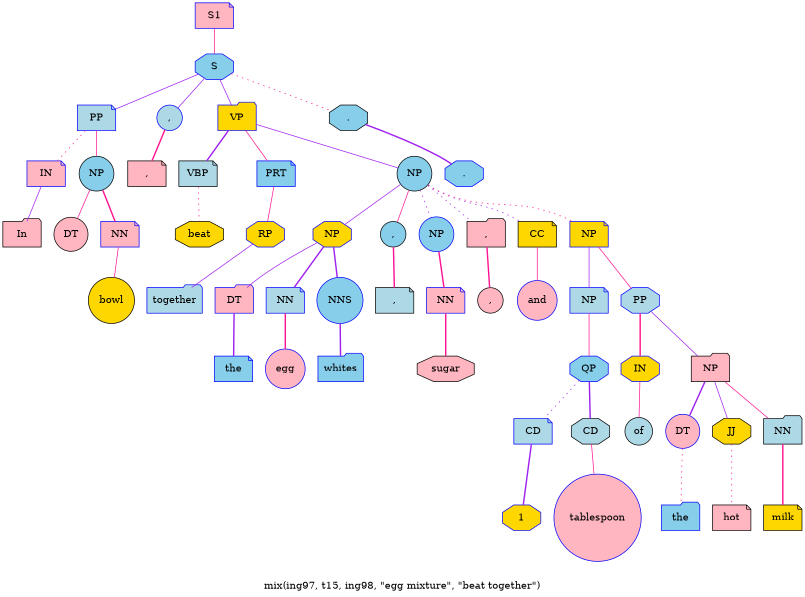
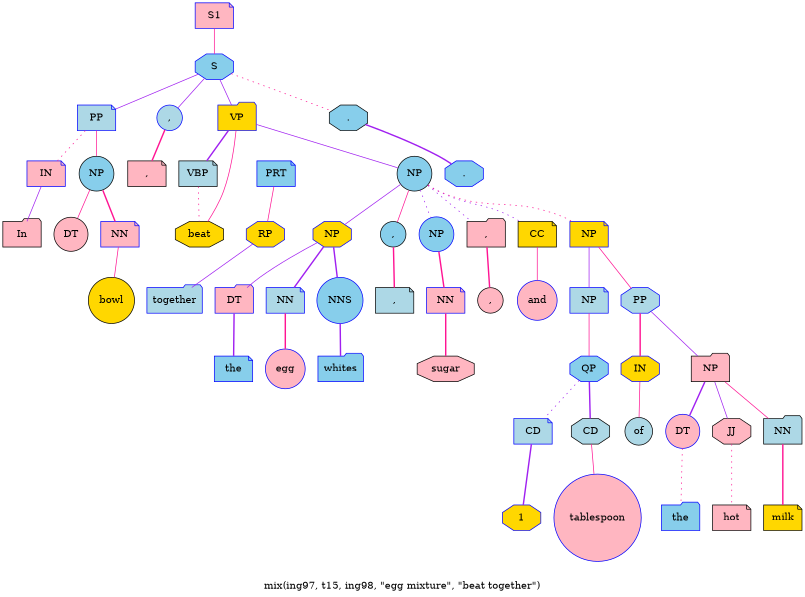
(257, 146) -> (228, 178)
(732, 431) -> (732, 431)
